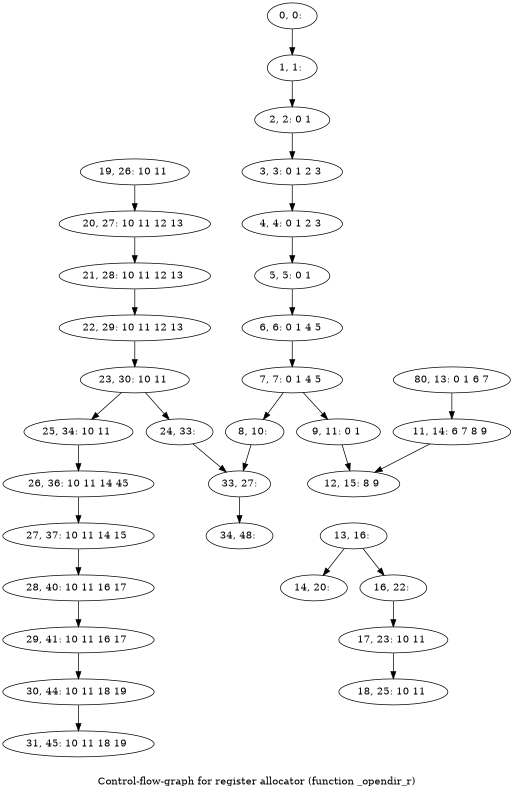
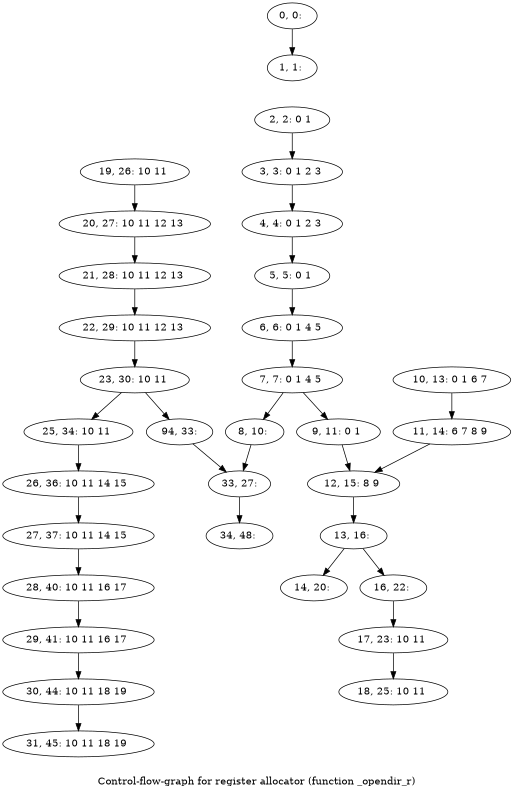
(292, 90) -> none
(452, 380) -> (452, 380)
(180, 432) -> (180, 432)
(78, 484) -> (78, 484)
none -> (354, 506)
